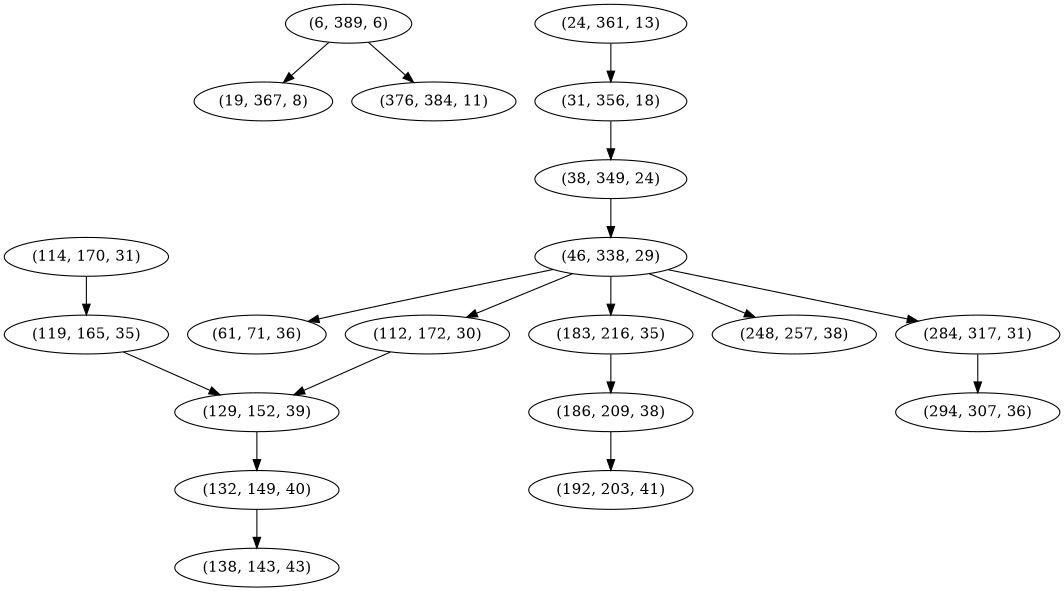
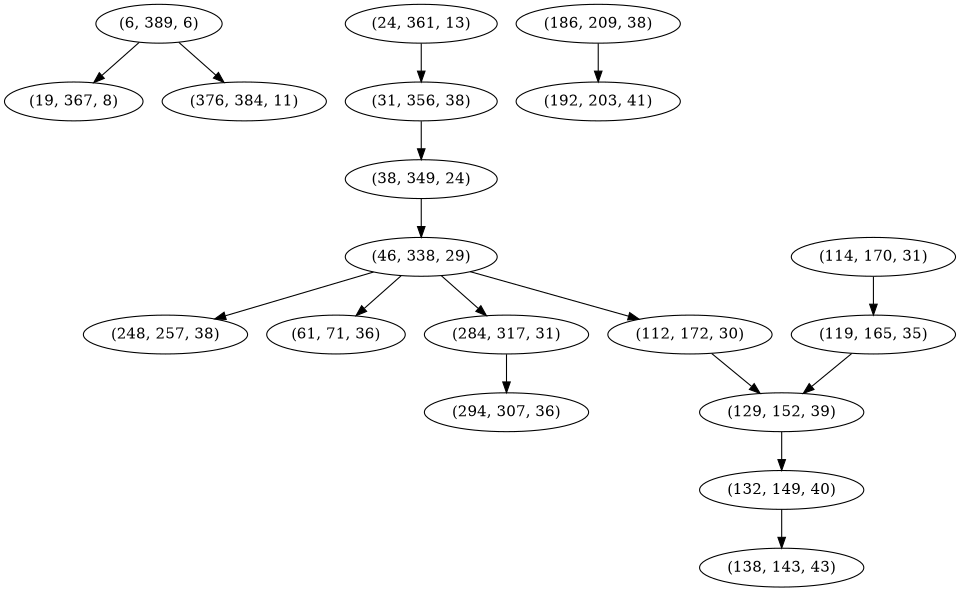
(611, 101) -> (421, 101)
(611, 335) -> none
